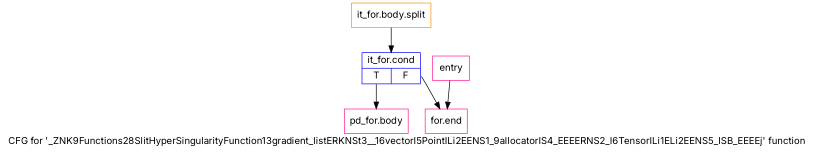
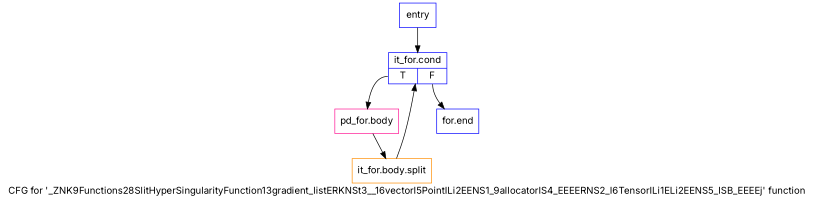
(451, 68) -> (418, 15)
(449, 91) -> (418, 37)
(446, 121) -> (458, 121)
none -> (378, 143)
